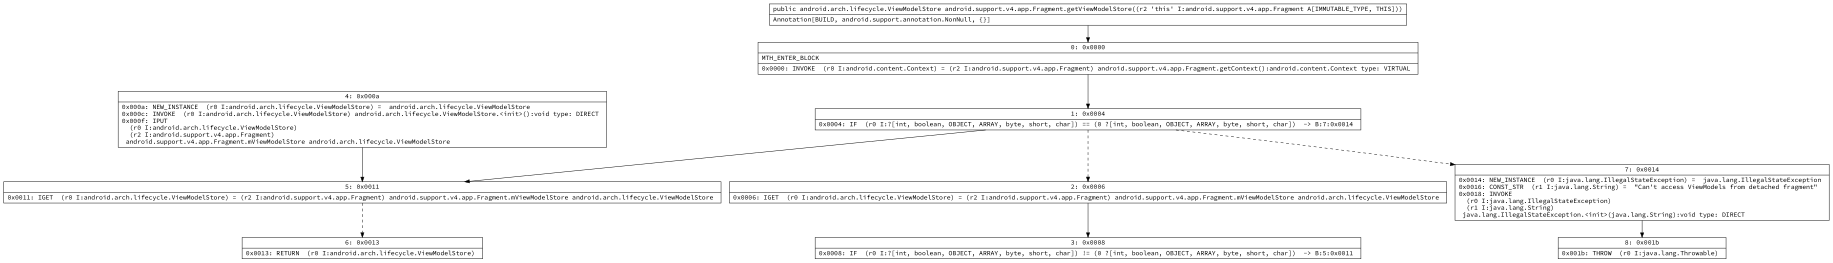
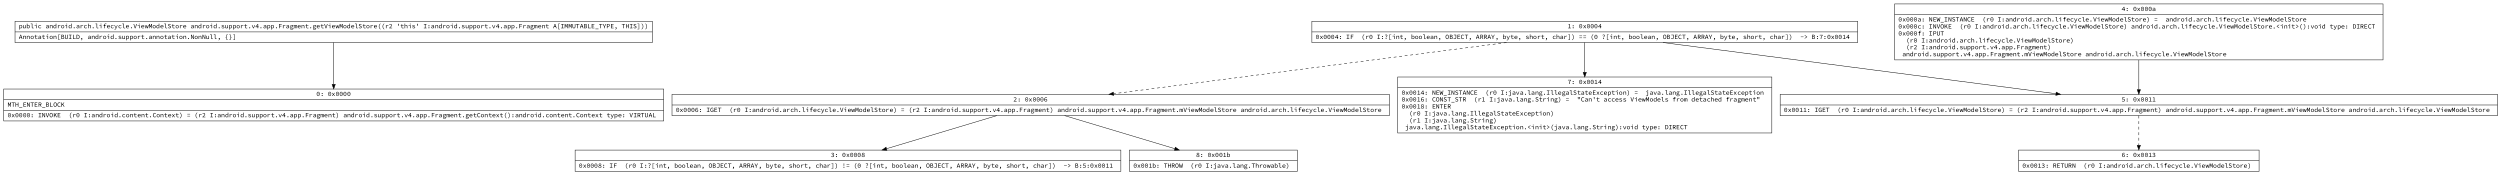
(1088, 89) -> none
(1313, 147) -> (1585, 57)
(1489, 194) -> (1430, 107)
(1642, 227) -> (1120, 132)
